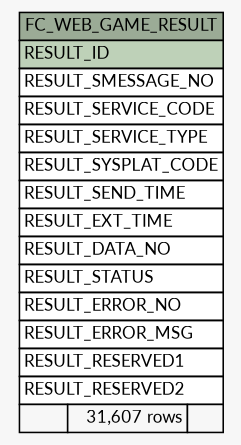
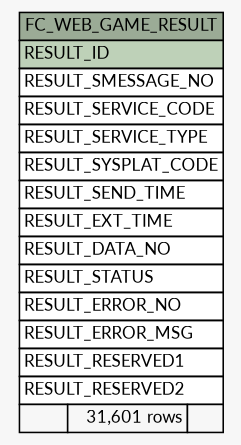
(135, 418) -> (135, 418)
